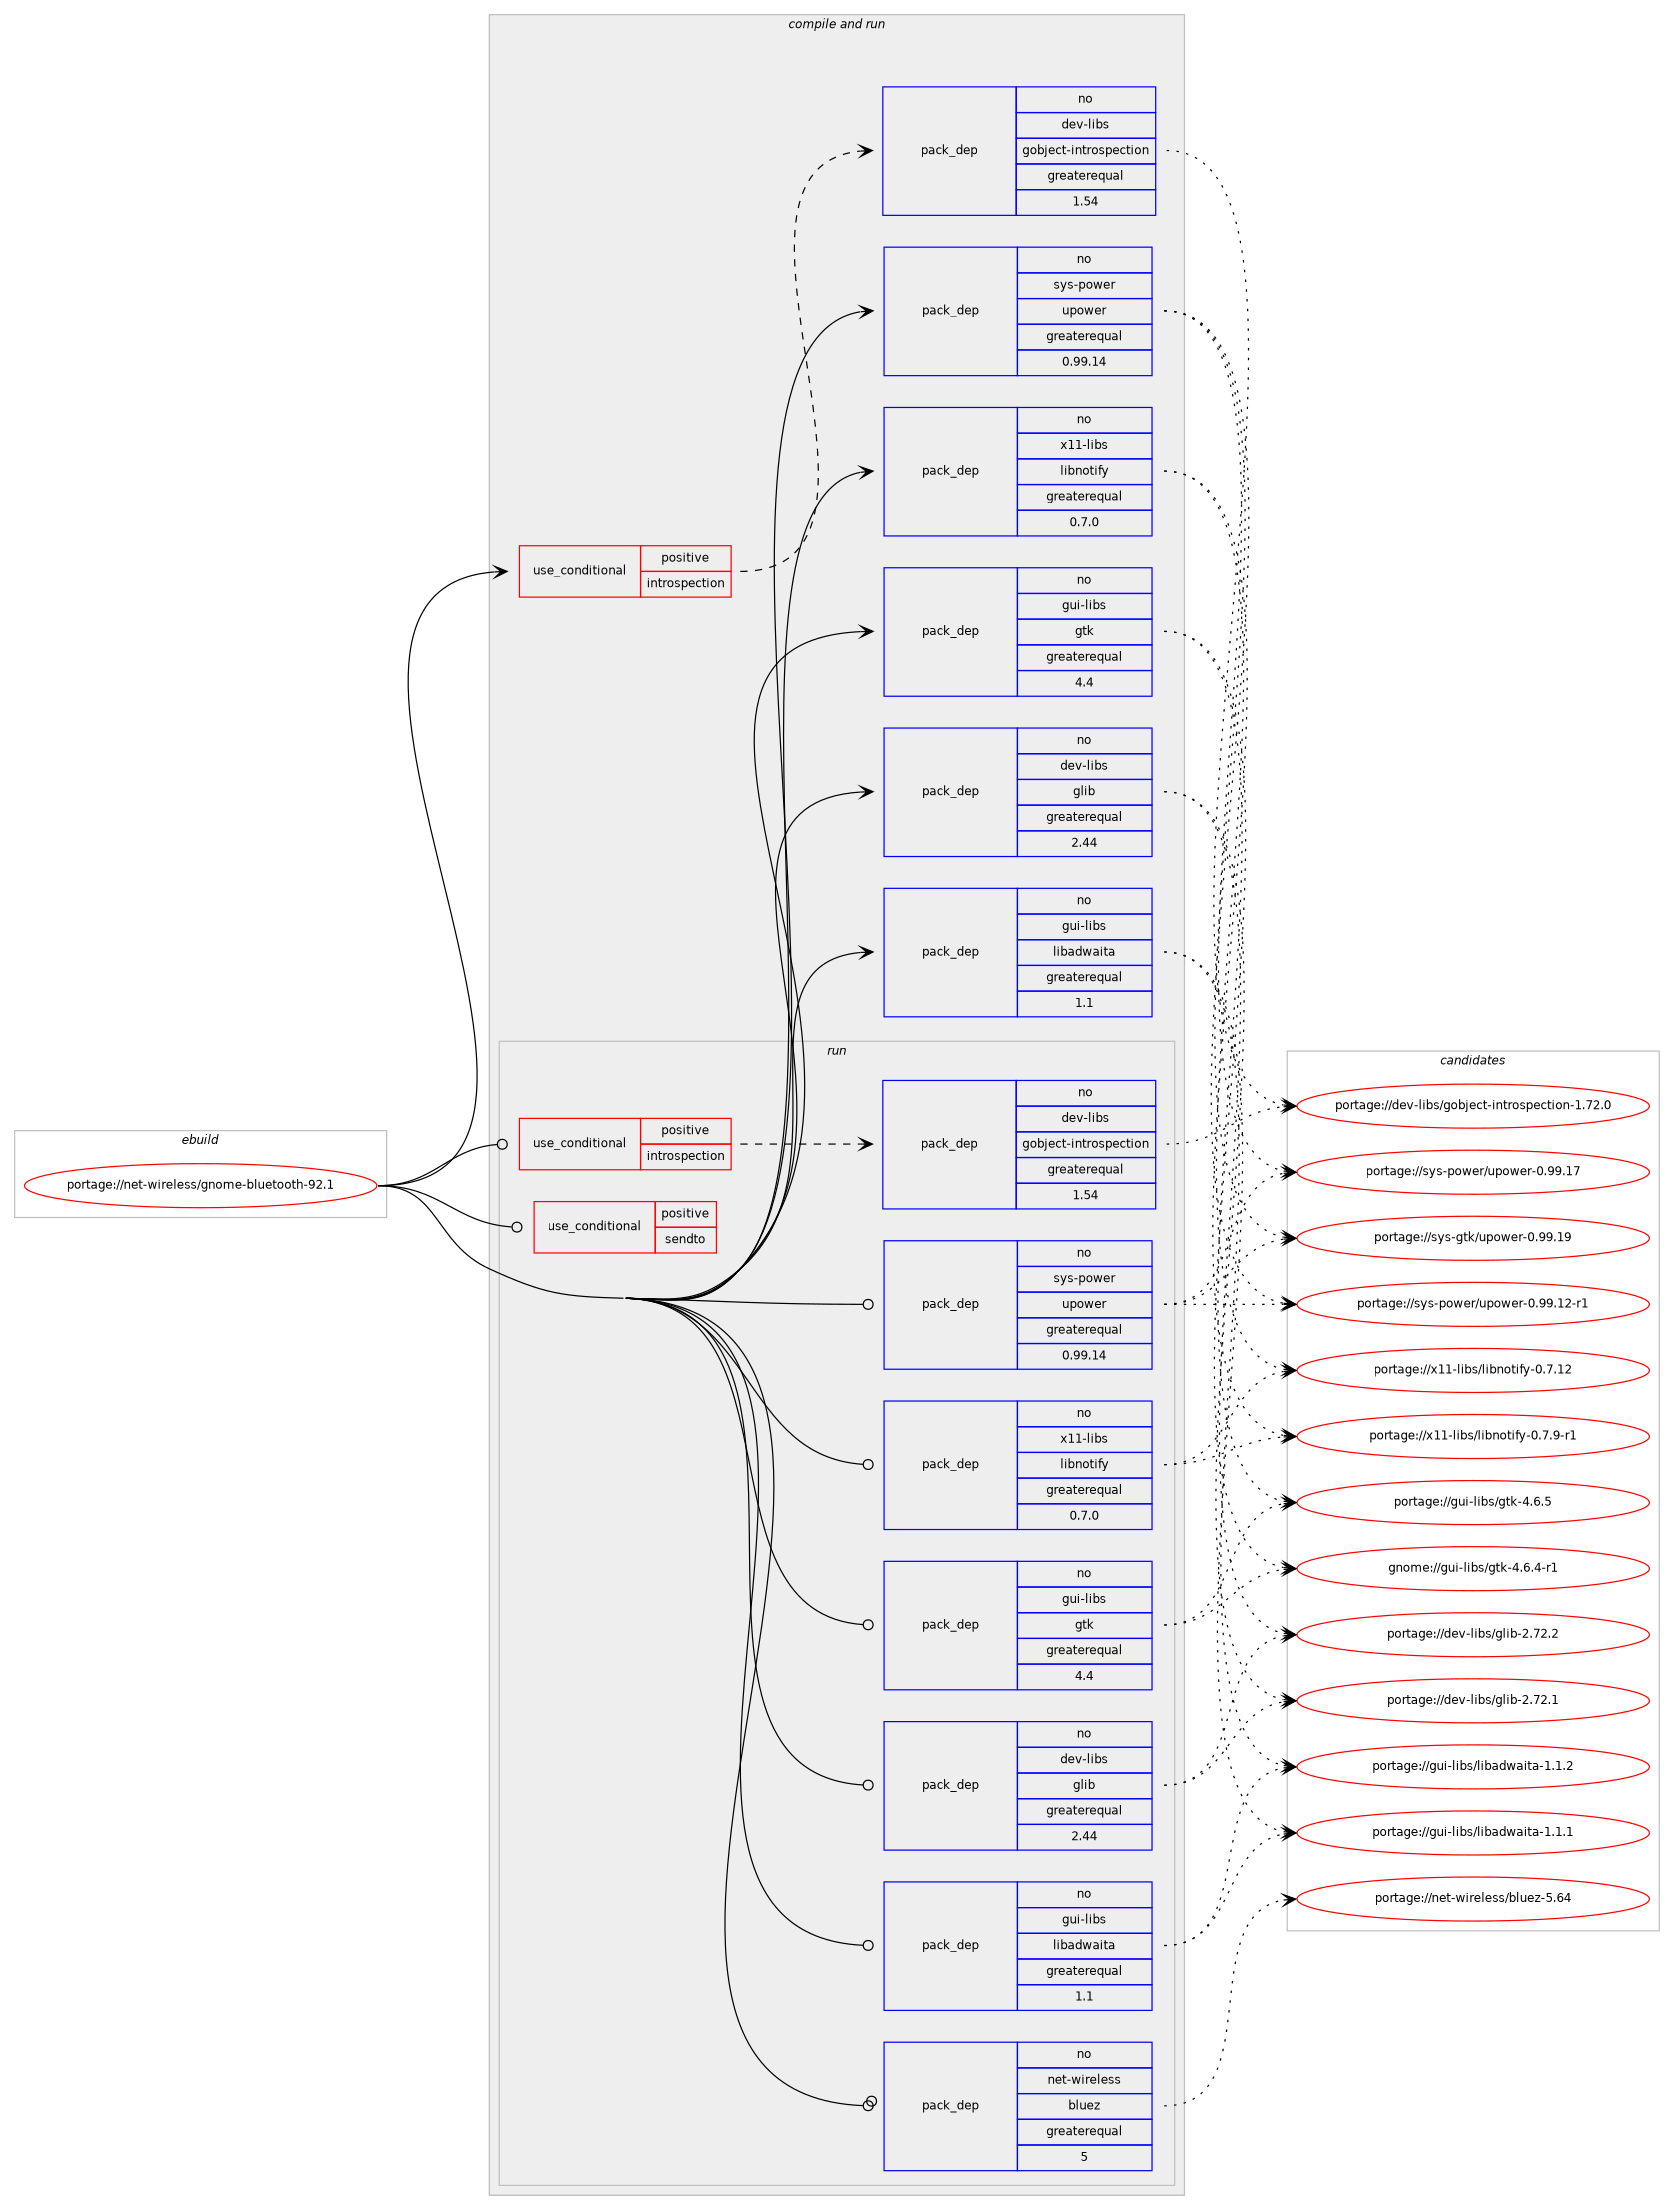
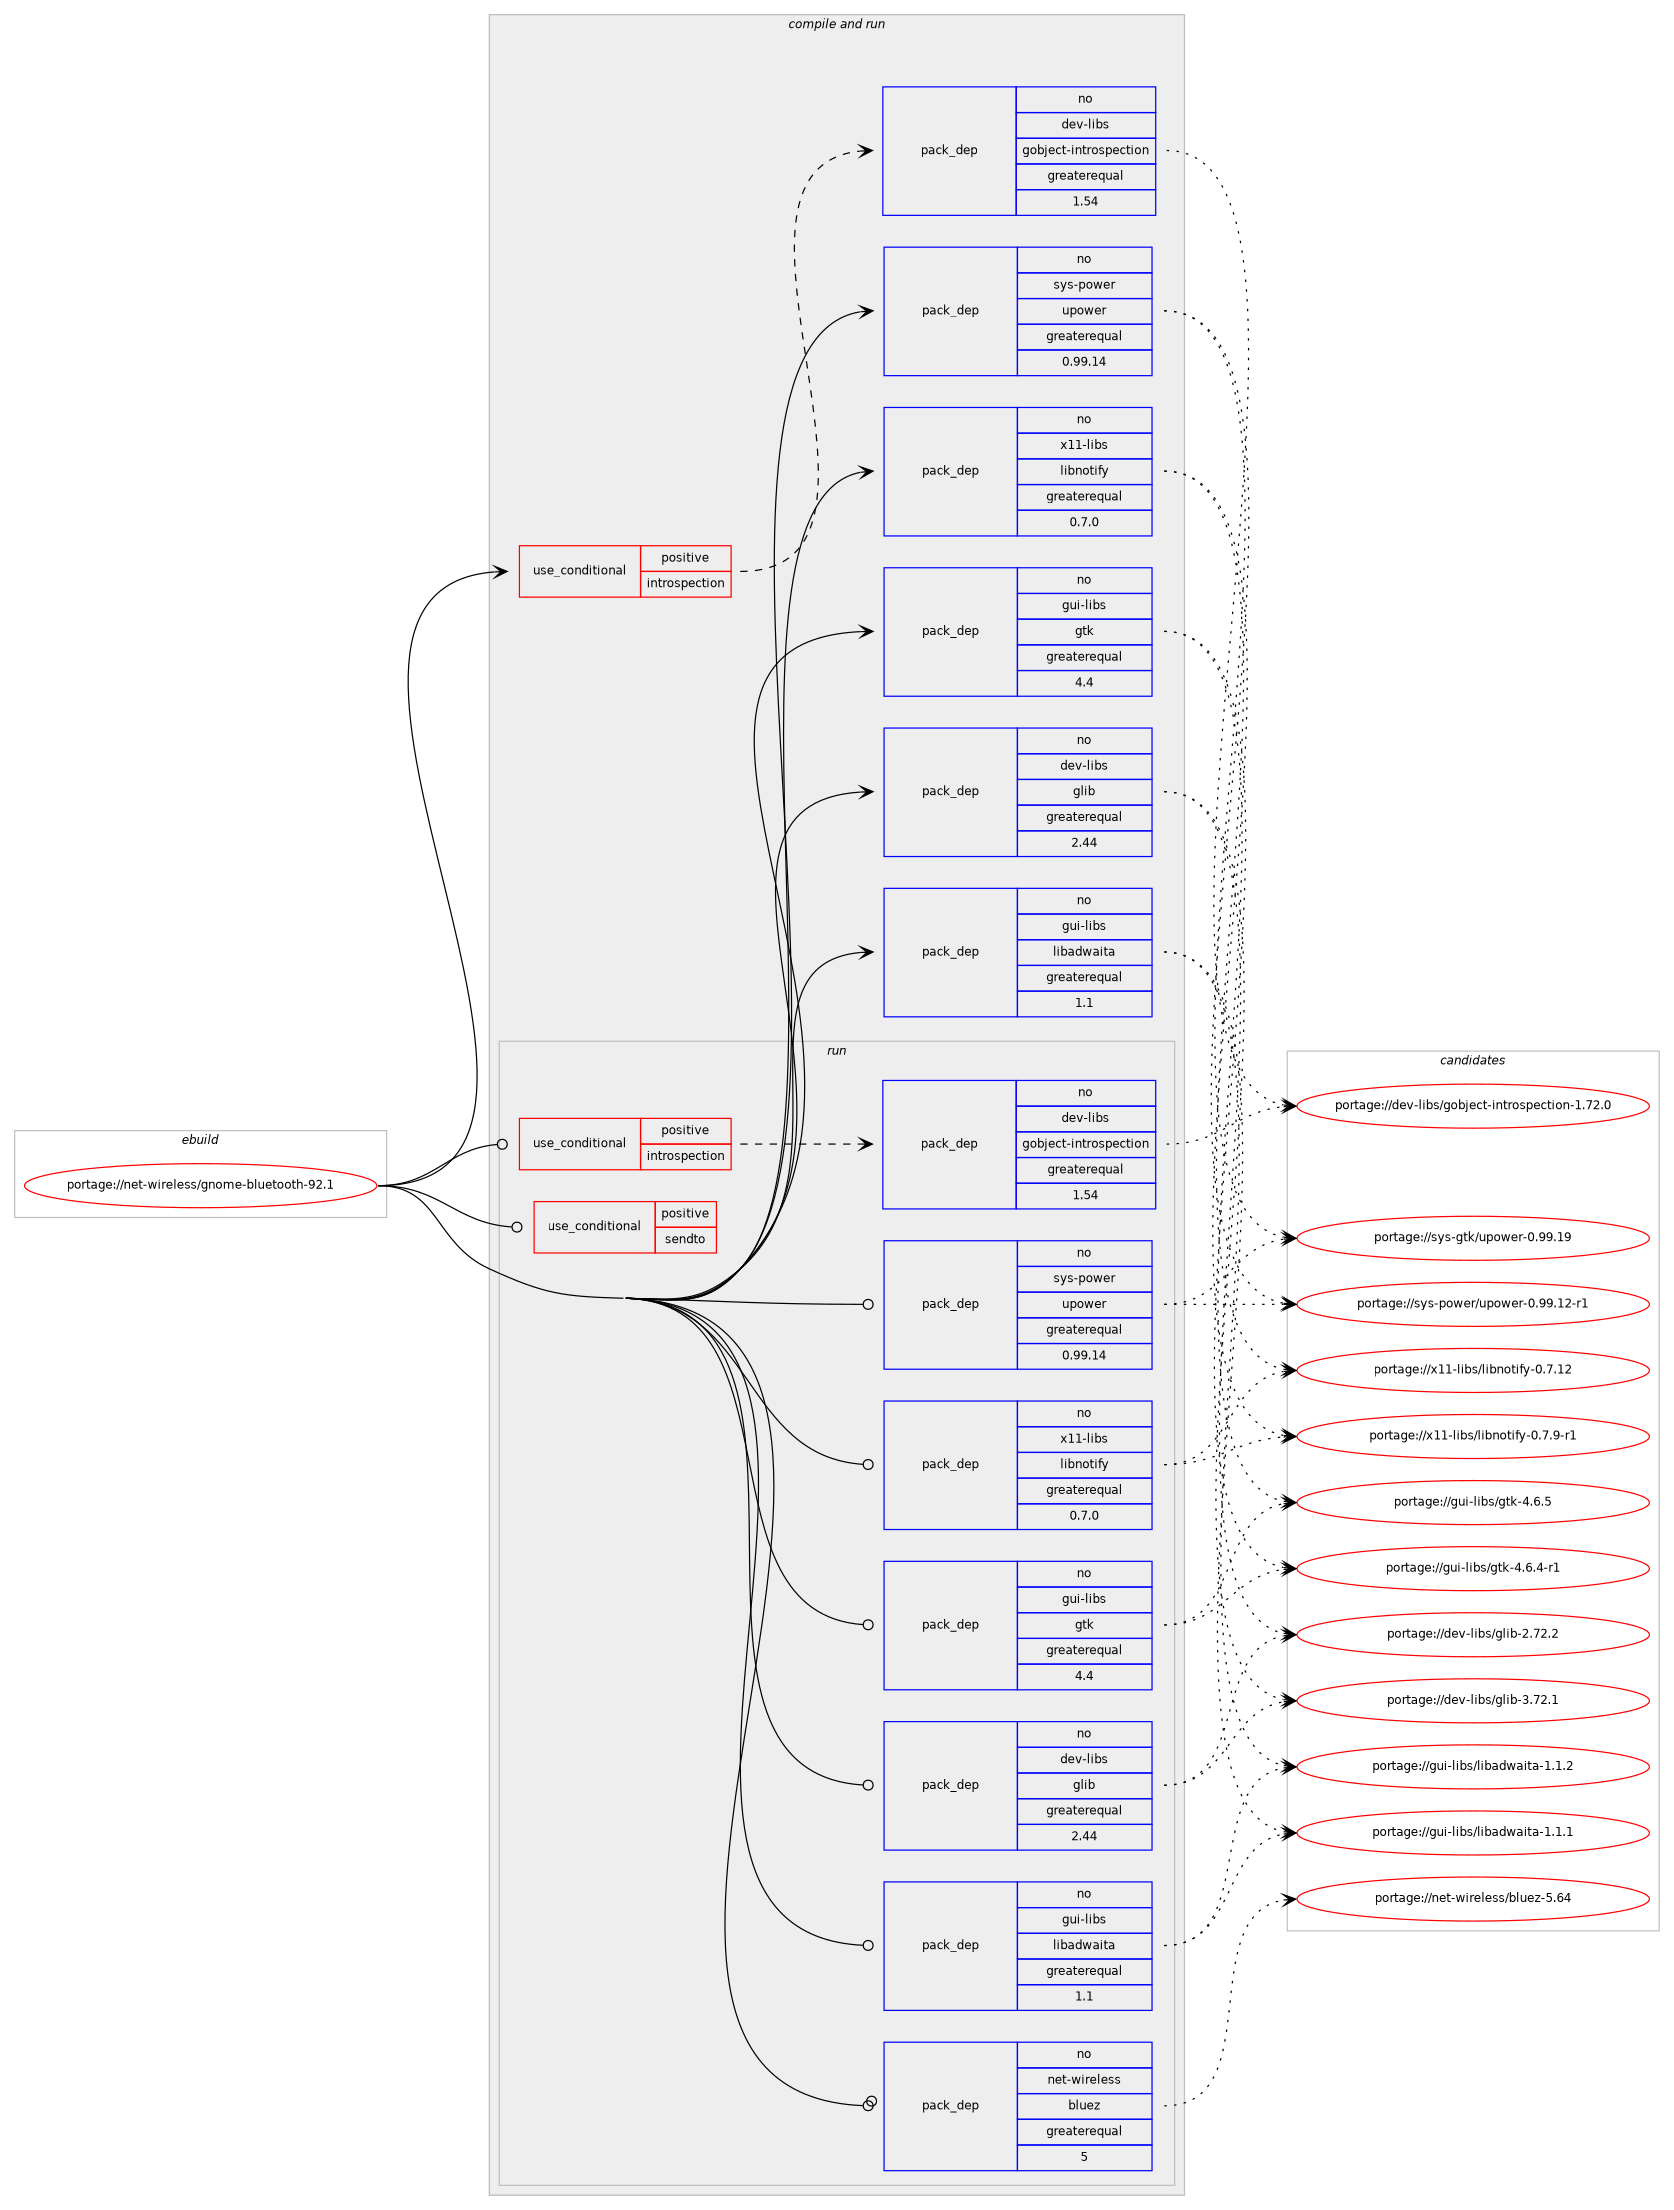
(1473, 1172) -> none
(1473, 1569) -> (1473, 1569)
(1473, 1701) -> (1473, 1701)
